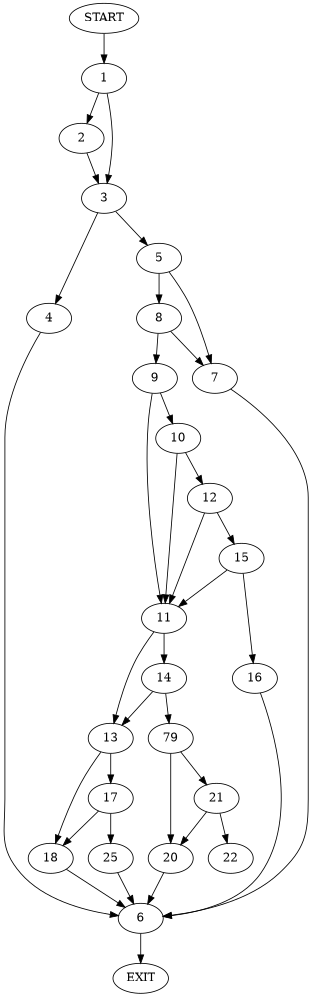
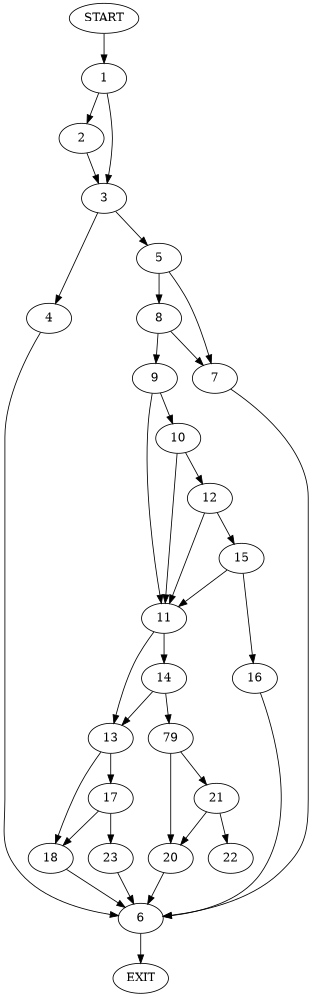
(111, 858) -> (111, 858)
